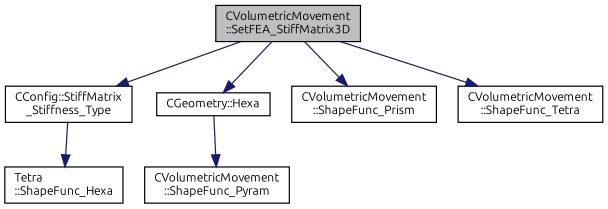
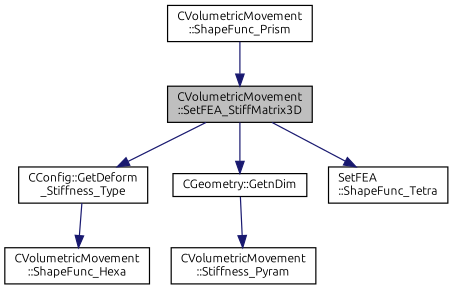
(322, 59) -> (240, 58)
(69, 104) -> (83, 185)
(213, 104) -> (240, 185)
(530, 104) -> (388, 185)
(64, 185) -> (77, 266)
(217, 185) -> (244, 266)
